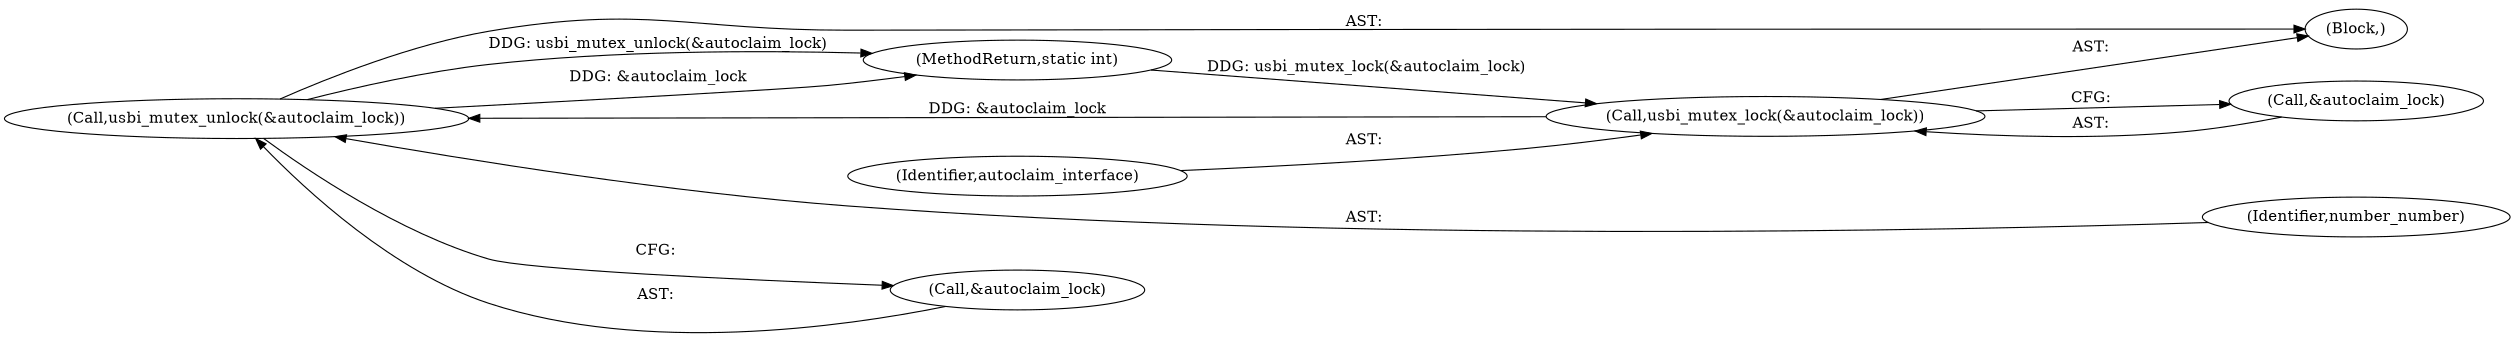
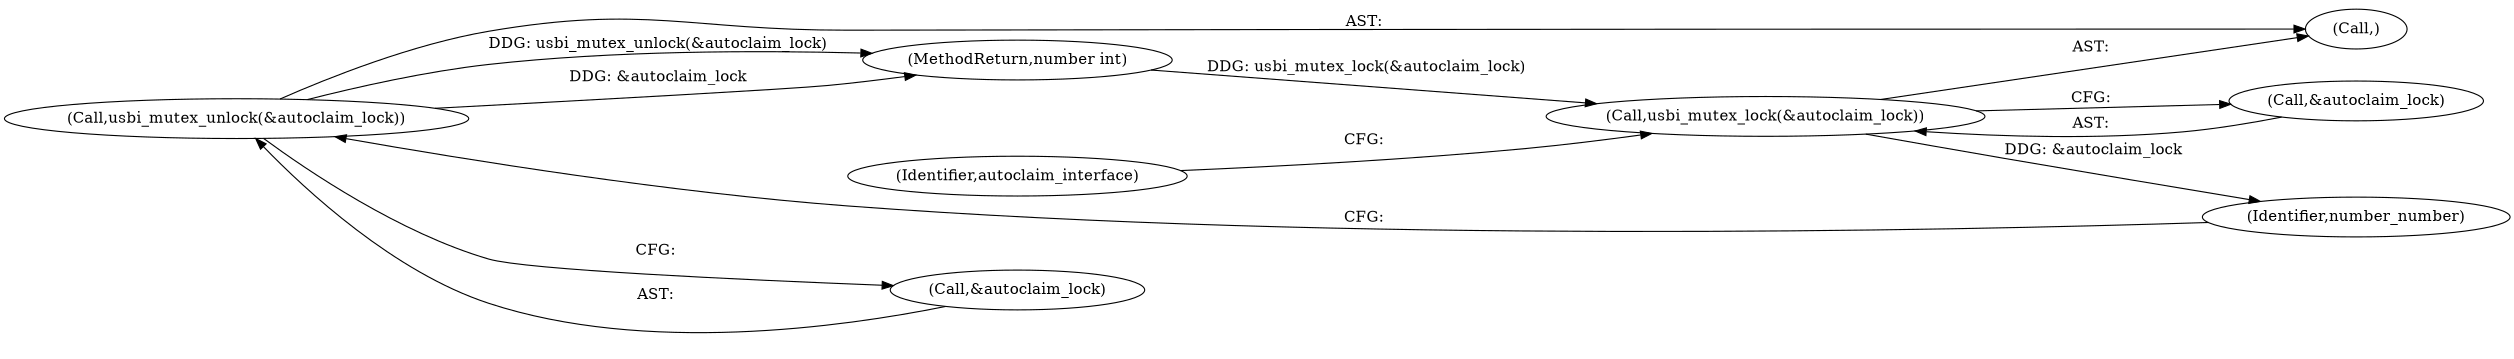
(2356, 29) -> (2356, 29)
(1017, 60) -> (1017, 60)
(1013, 117) -> (2057, 167)
(1367, 140) -> (1367, 140)
(1367, 218) -> (1367, 218)
